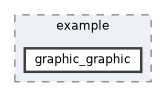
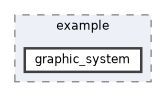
(83, 60) -> (83, 60)
